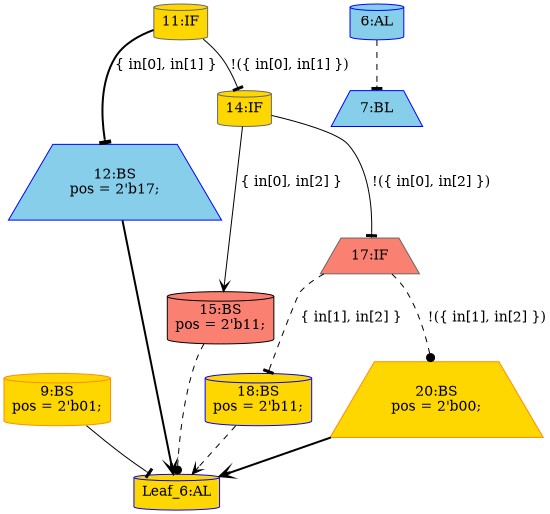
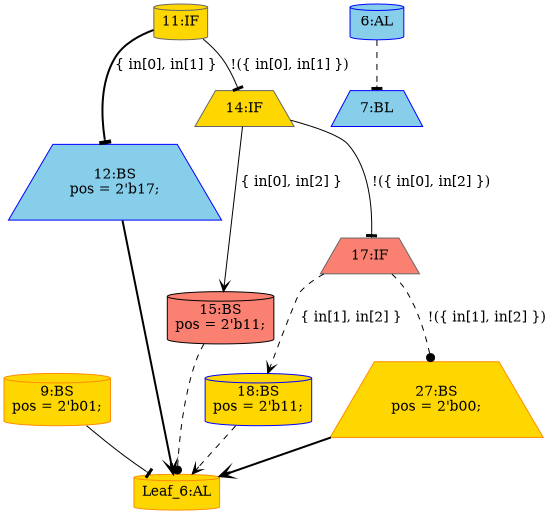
(244, 109) -> (244, 109)
(290, 316) -> (291, 314)
(437, 400) -> (437, 400)
(177, 492) -> (177, 492)
